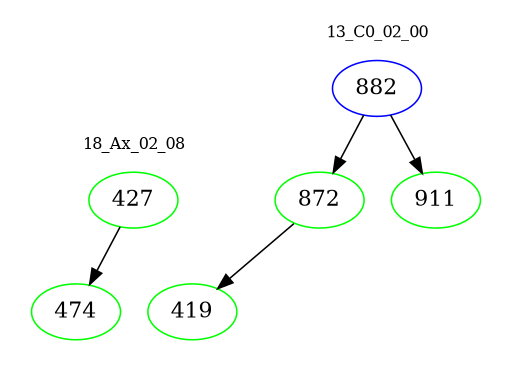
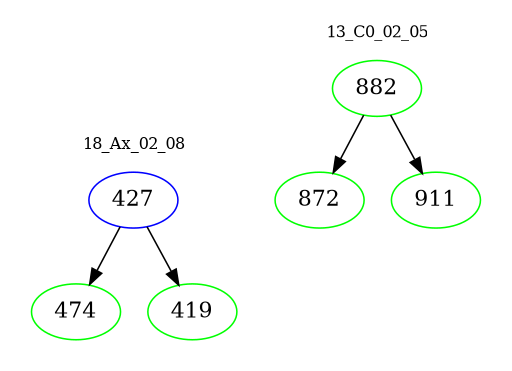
(378, 33) -> (378, 33)
(377, 88) -> (377, 88)
(133, 200) -> (133, 200)
(262, 251) -> (159, 249)
